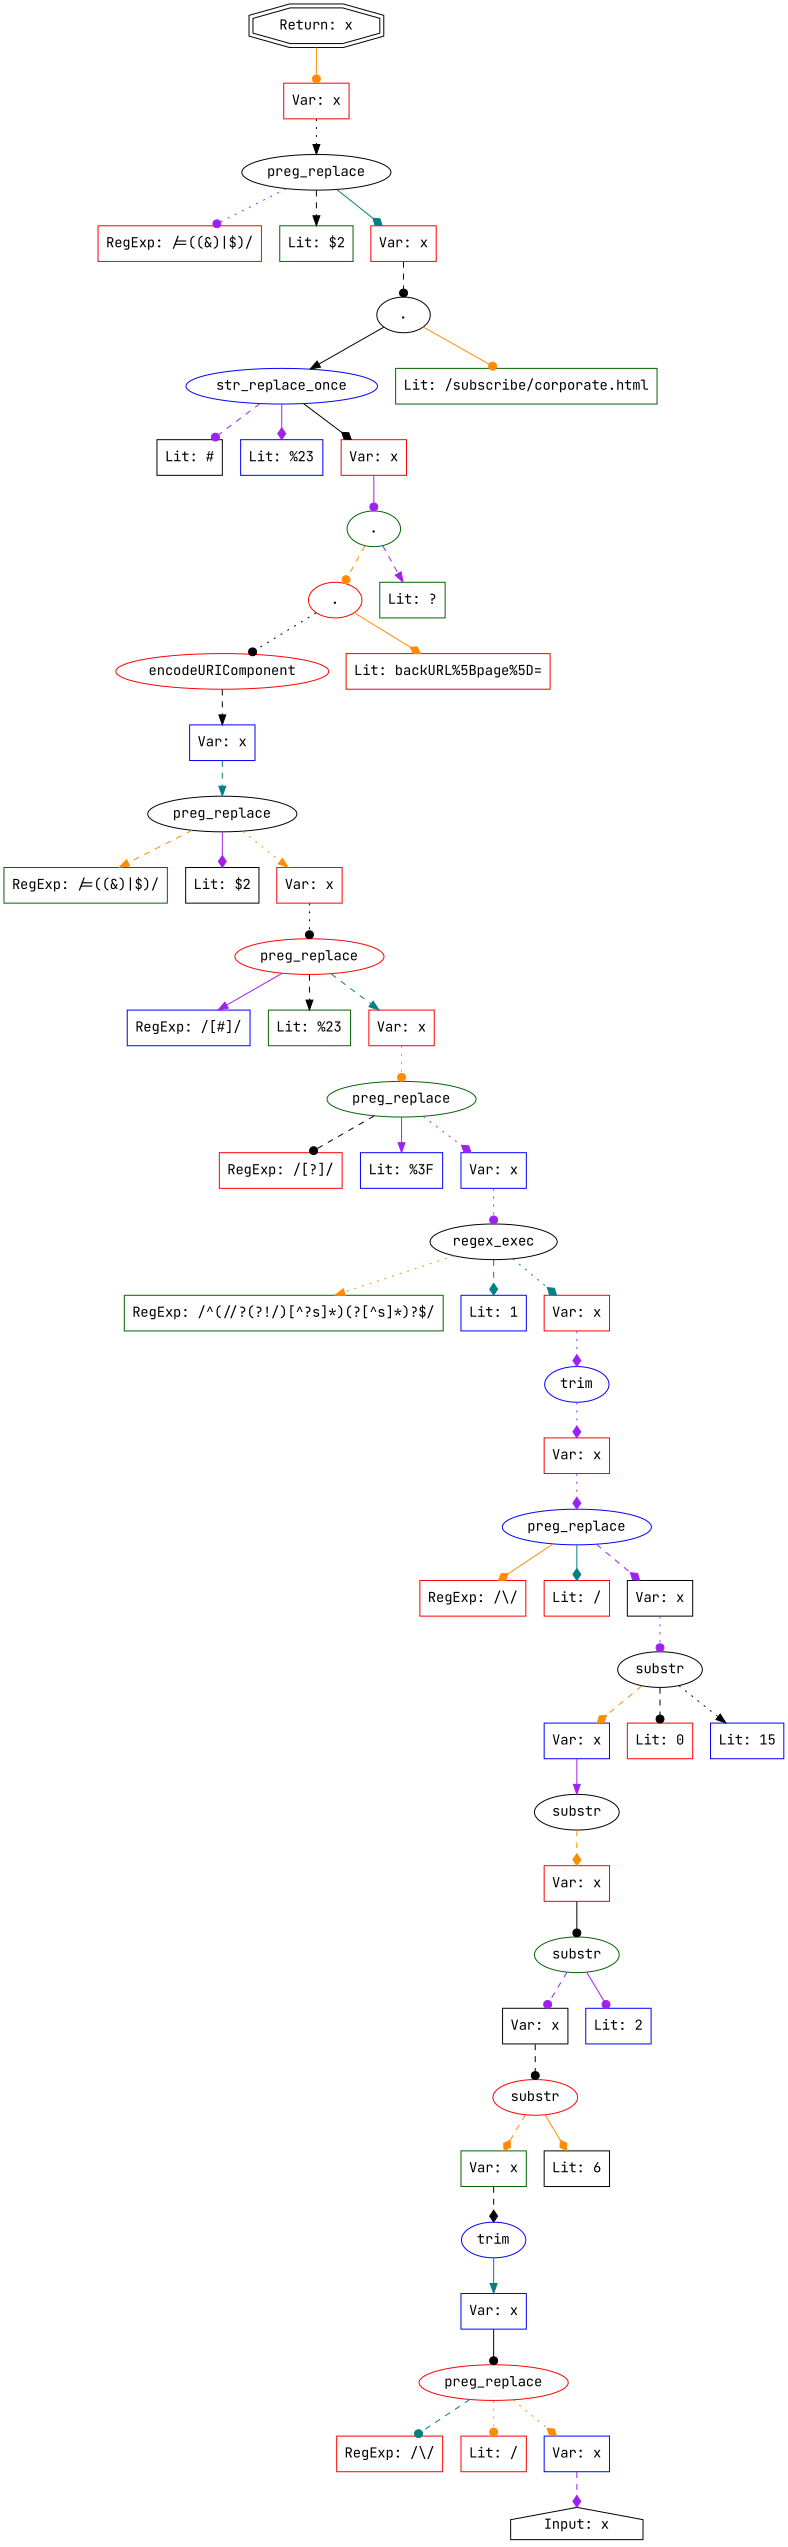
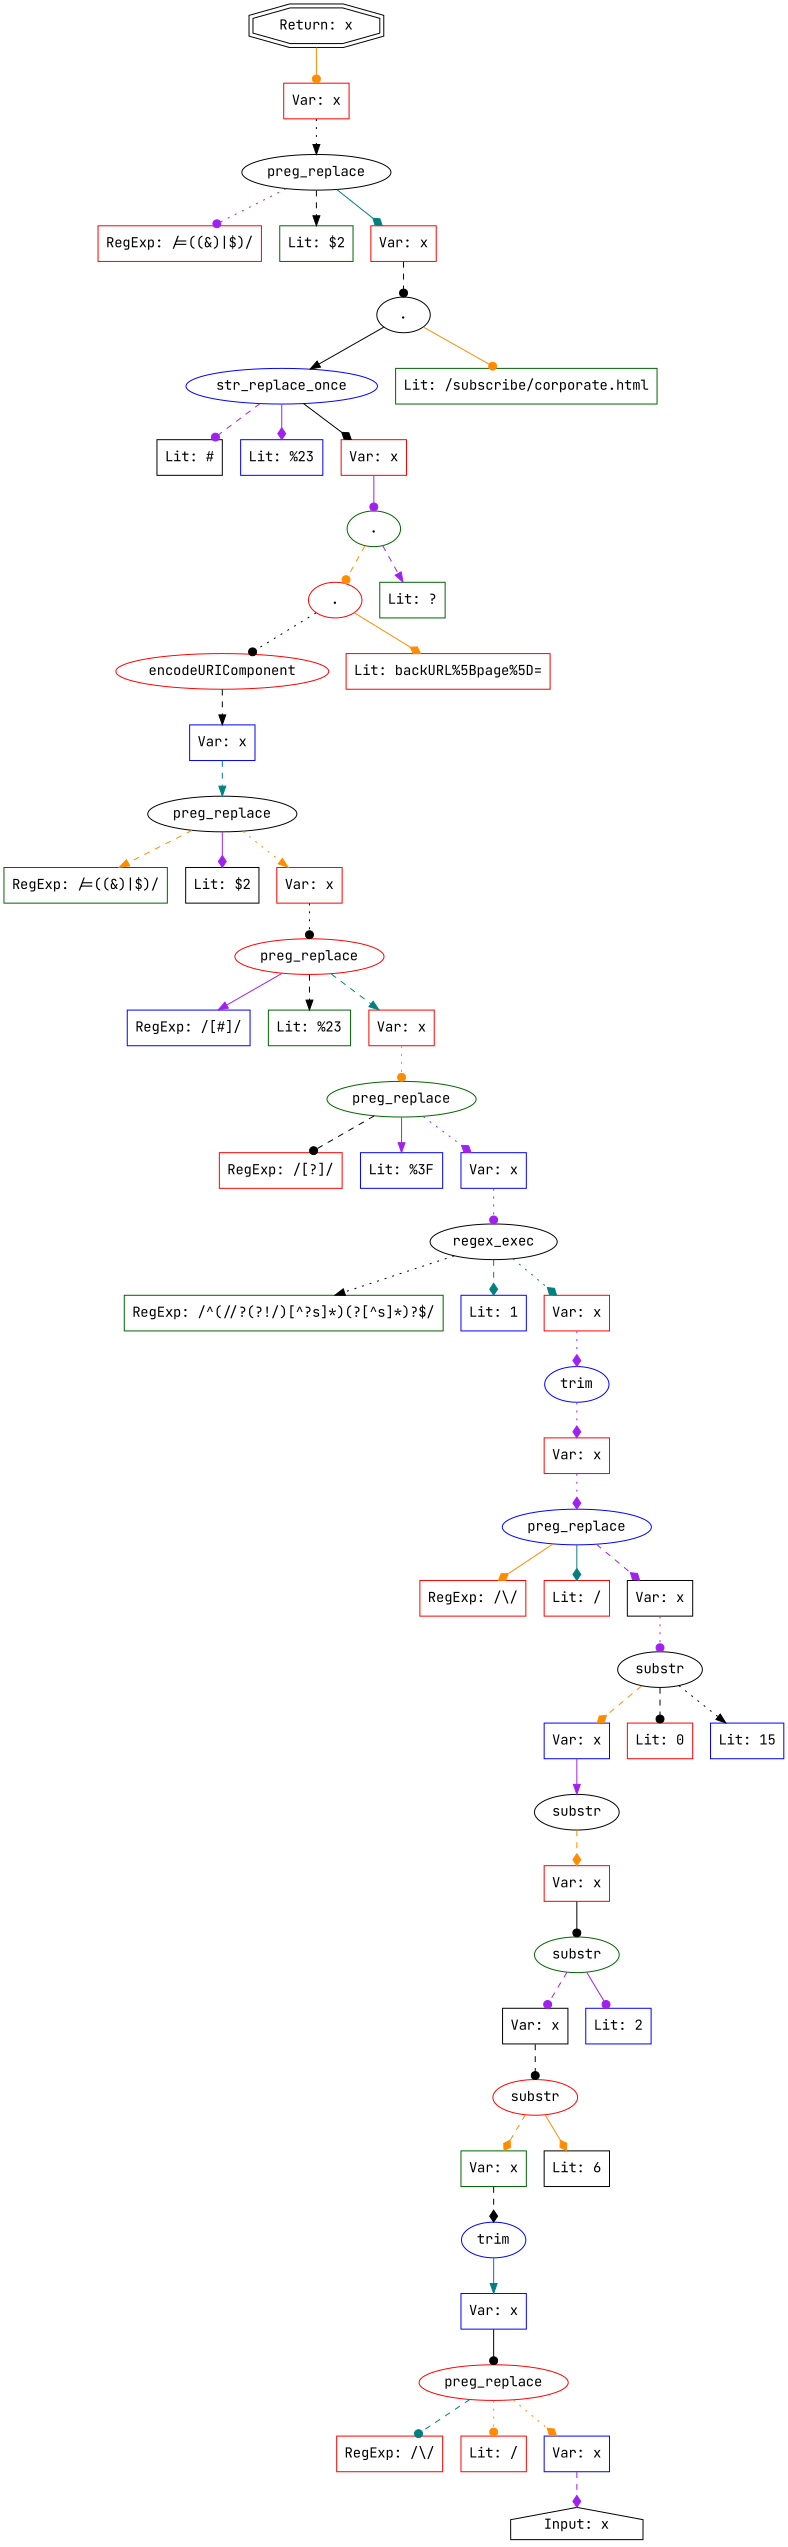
(399, 1274) -> (399, 1274)
